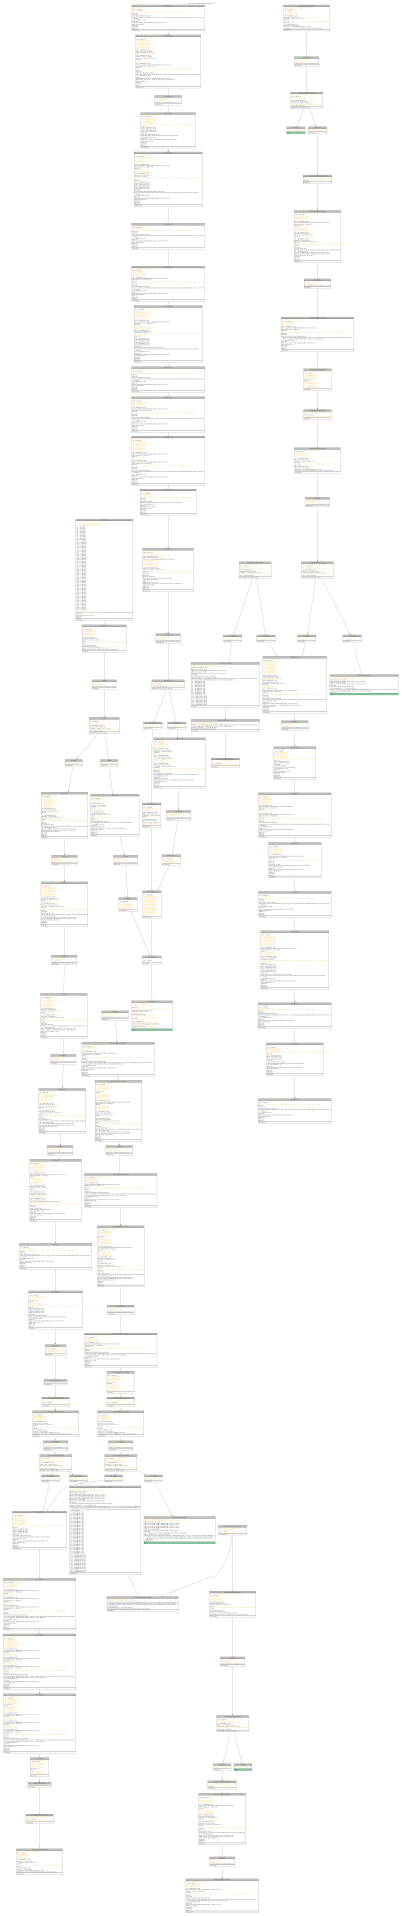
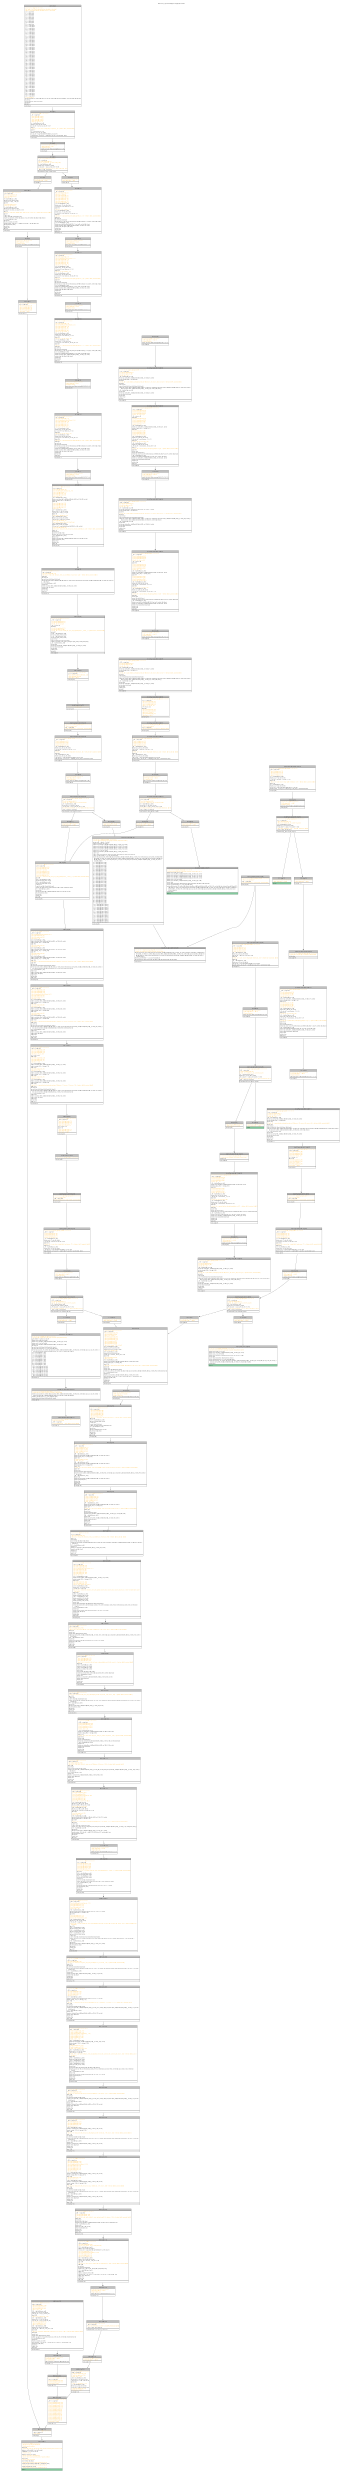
(177, 726) -> none
none -> (67, 1275)
none -> (105, 1736)
